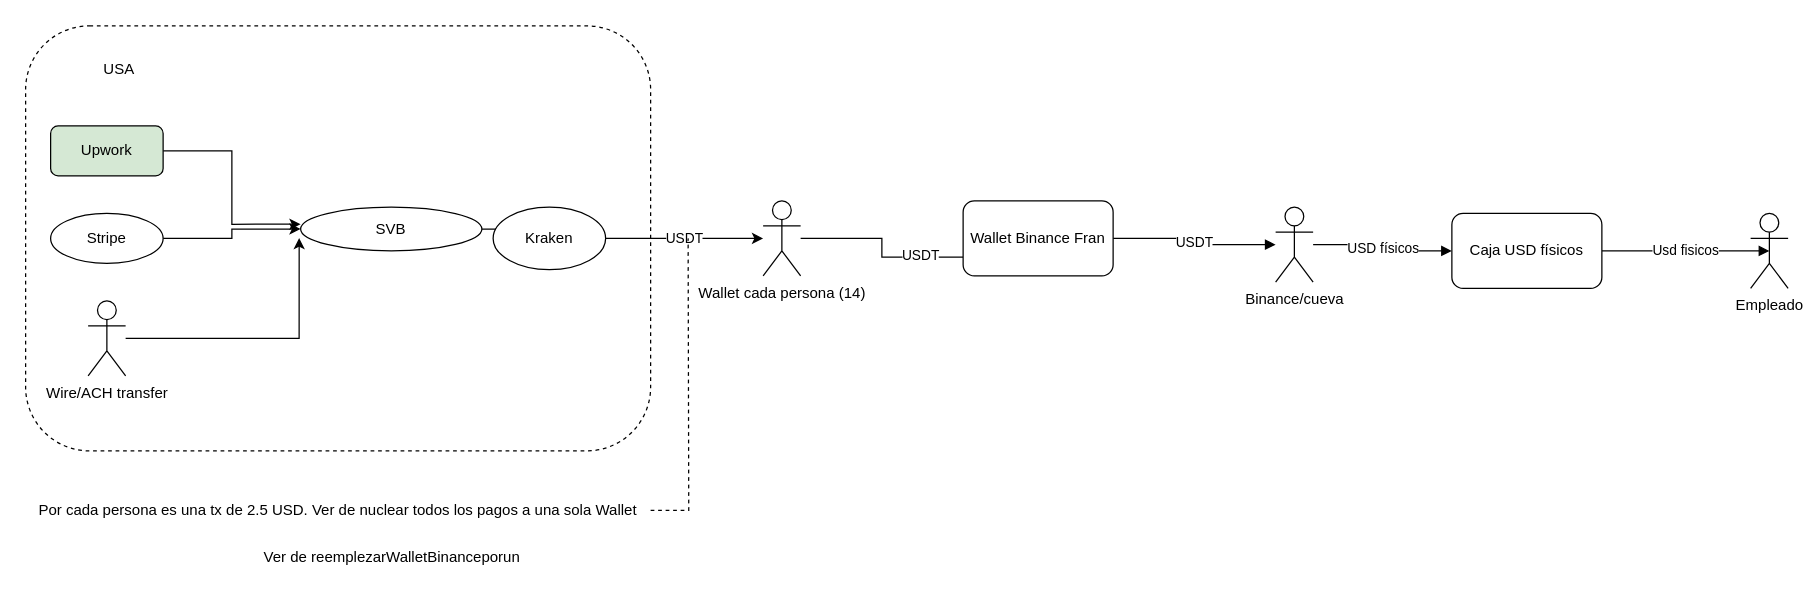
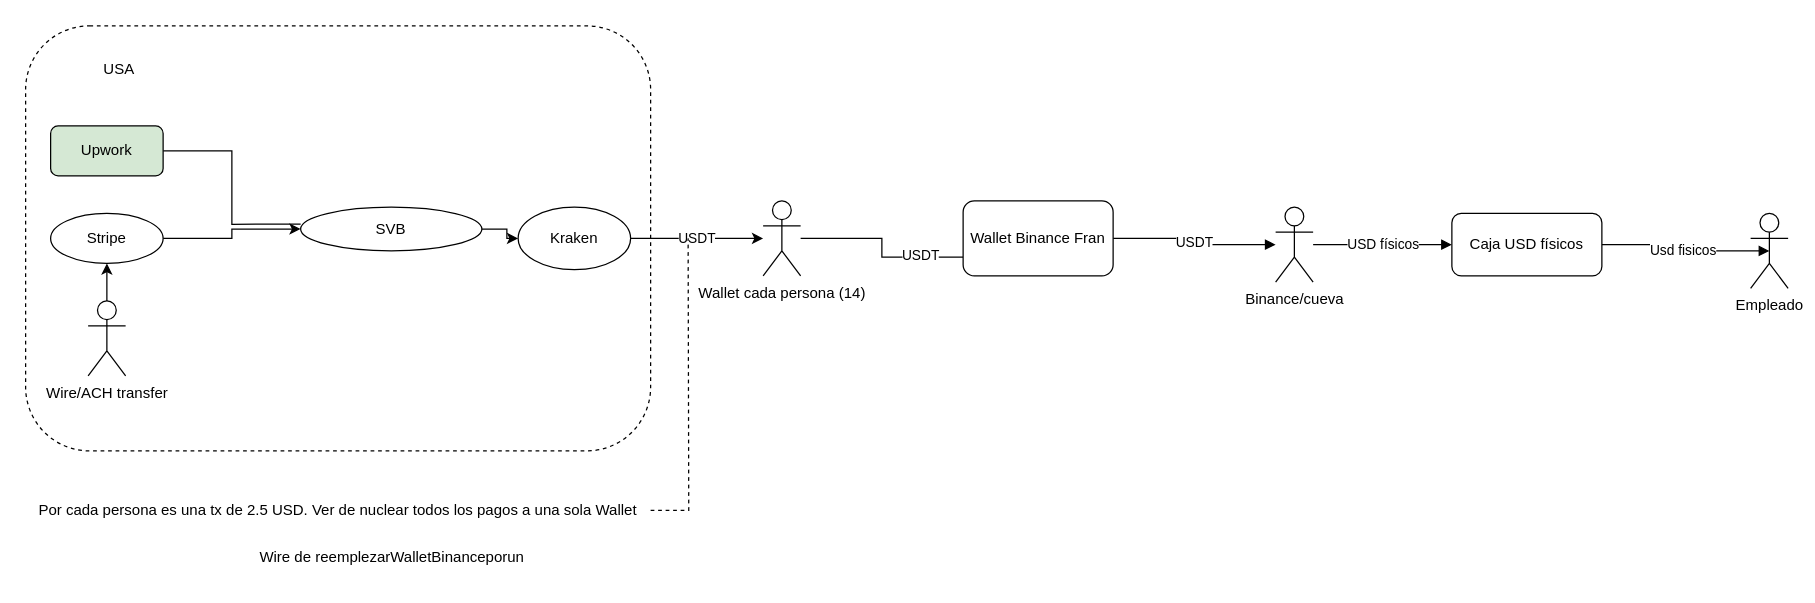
(291, 224) -> (294, 224)
(549, 238) -> (574, 238)
(1527, 251) -> (1527, 244)
(258, 338) -> (107, 278)
(394, 557) -> (394, 557)
